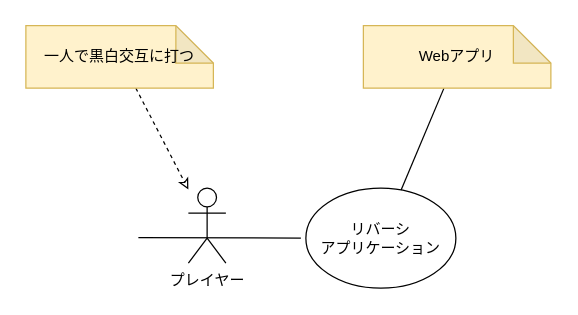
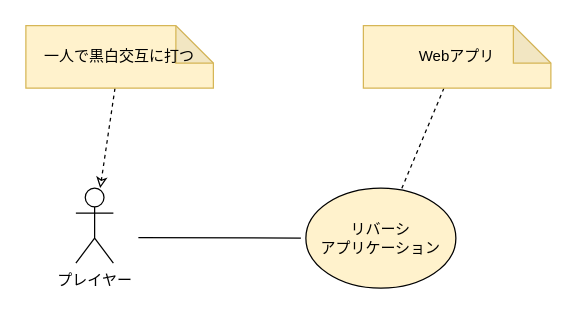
(422, 140) -> (422, 140)
(207, 226) -> (94, 226)
(381, 238) -> (381, 238)
